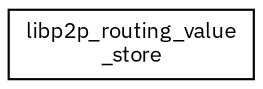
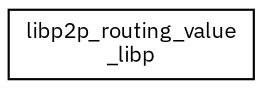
(131, 44) -> (131, 44)
